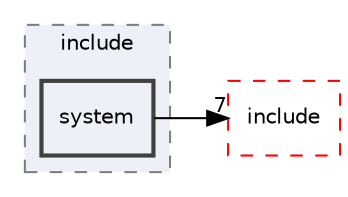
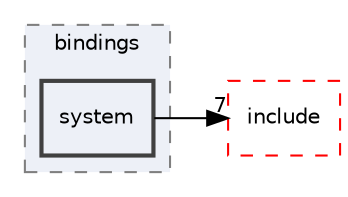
(97, 45) -> (97, 45)
